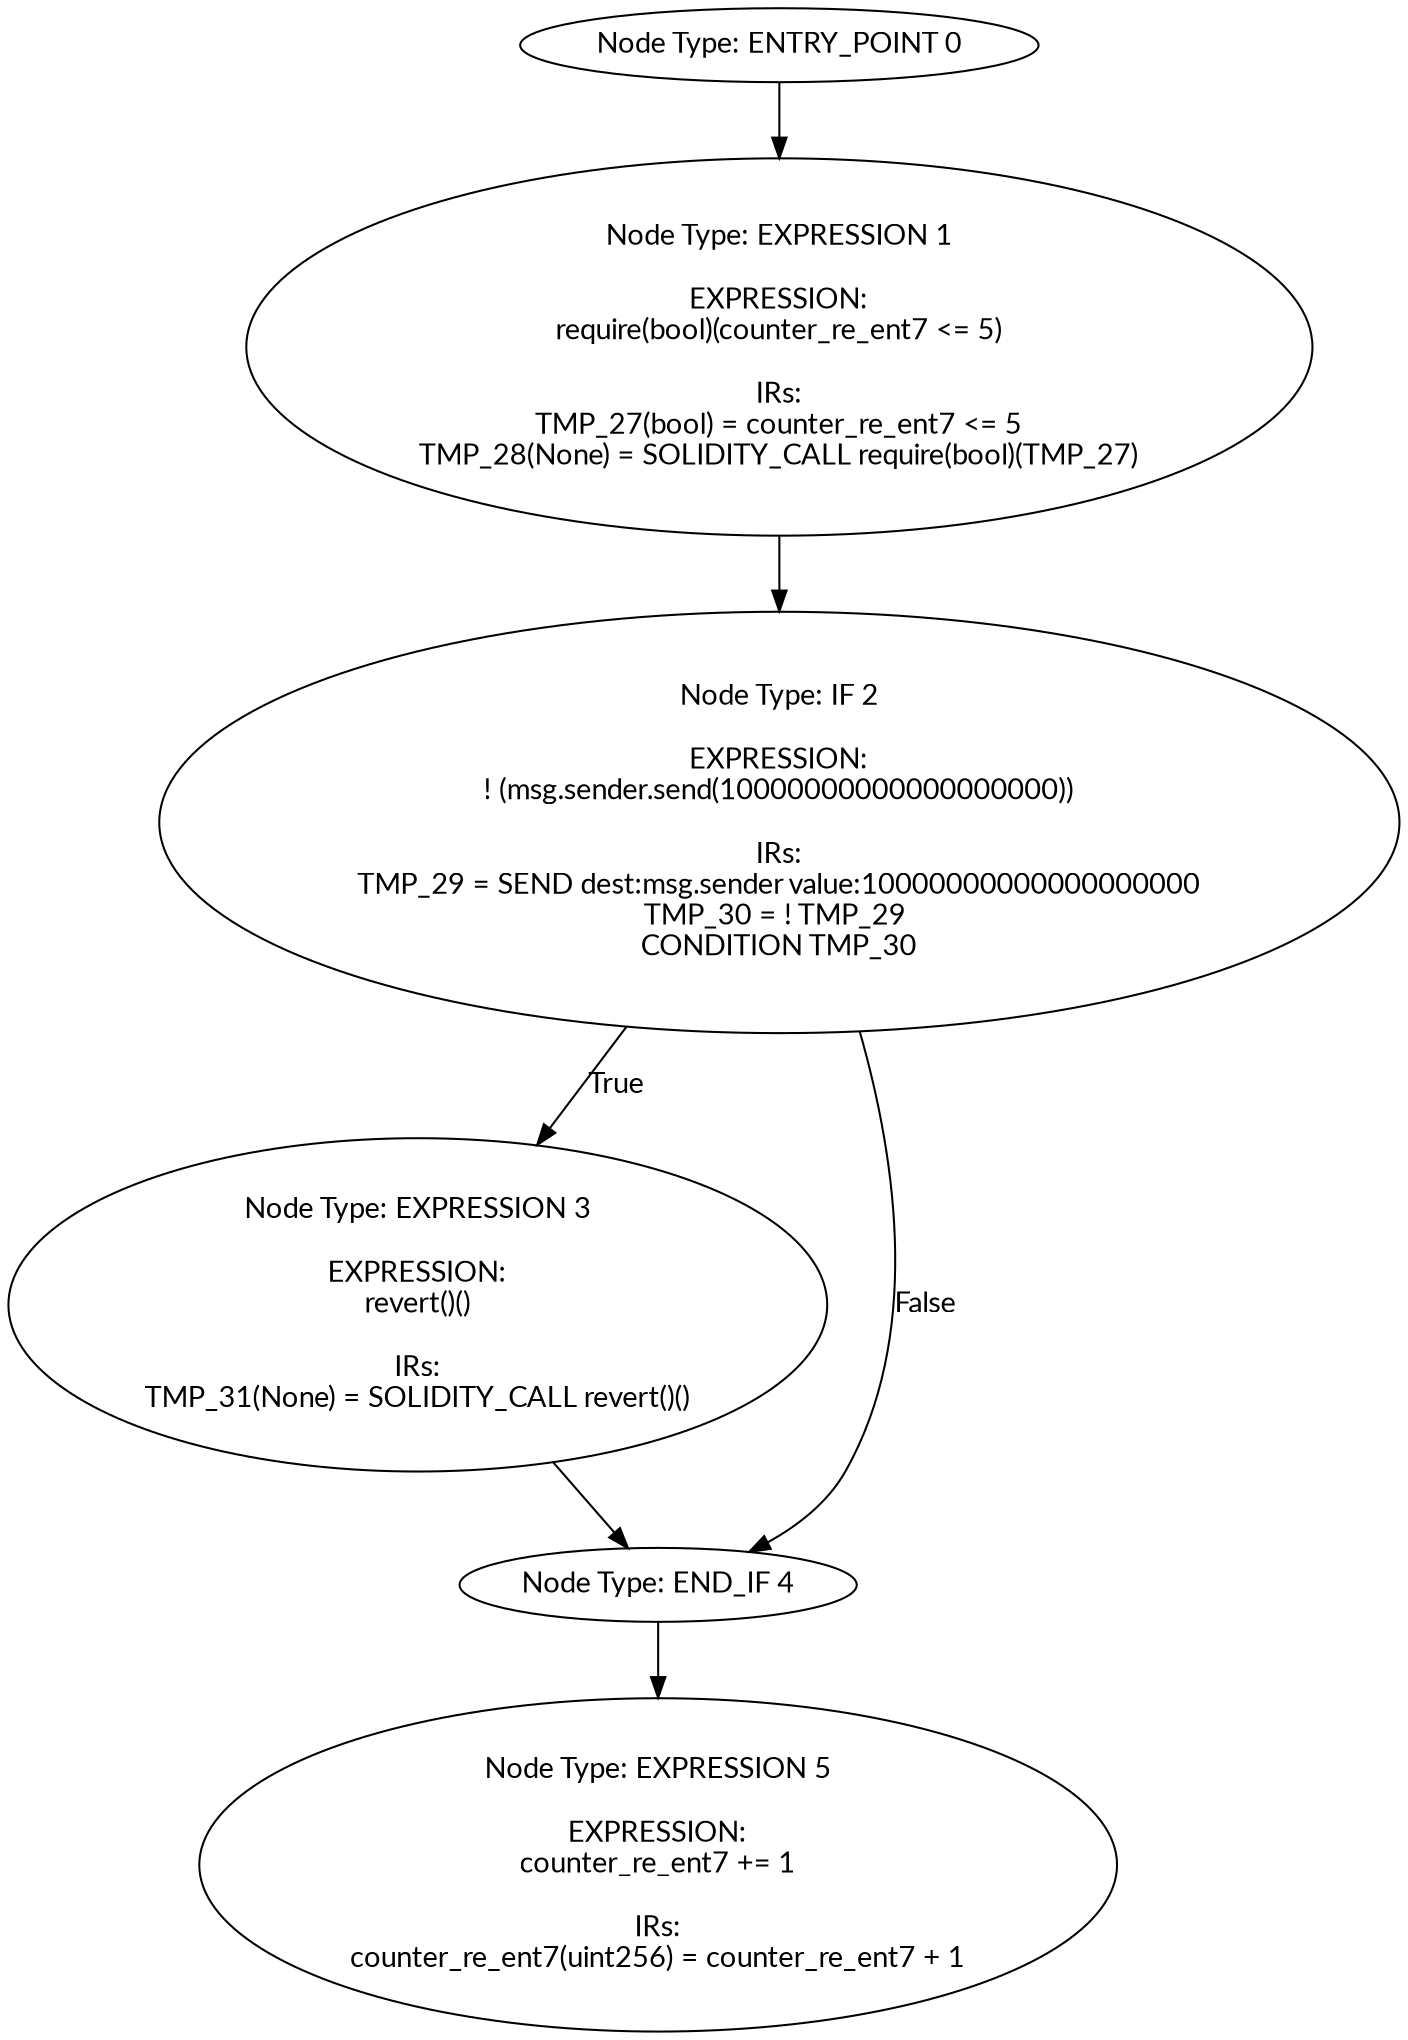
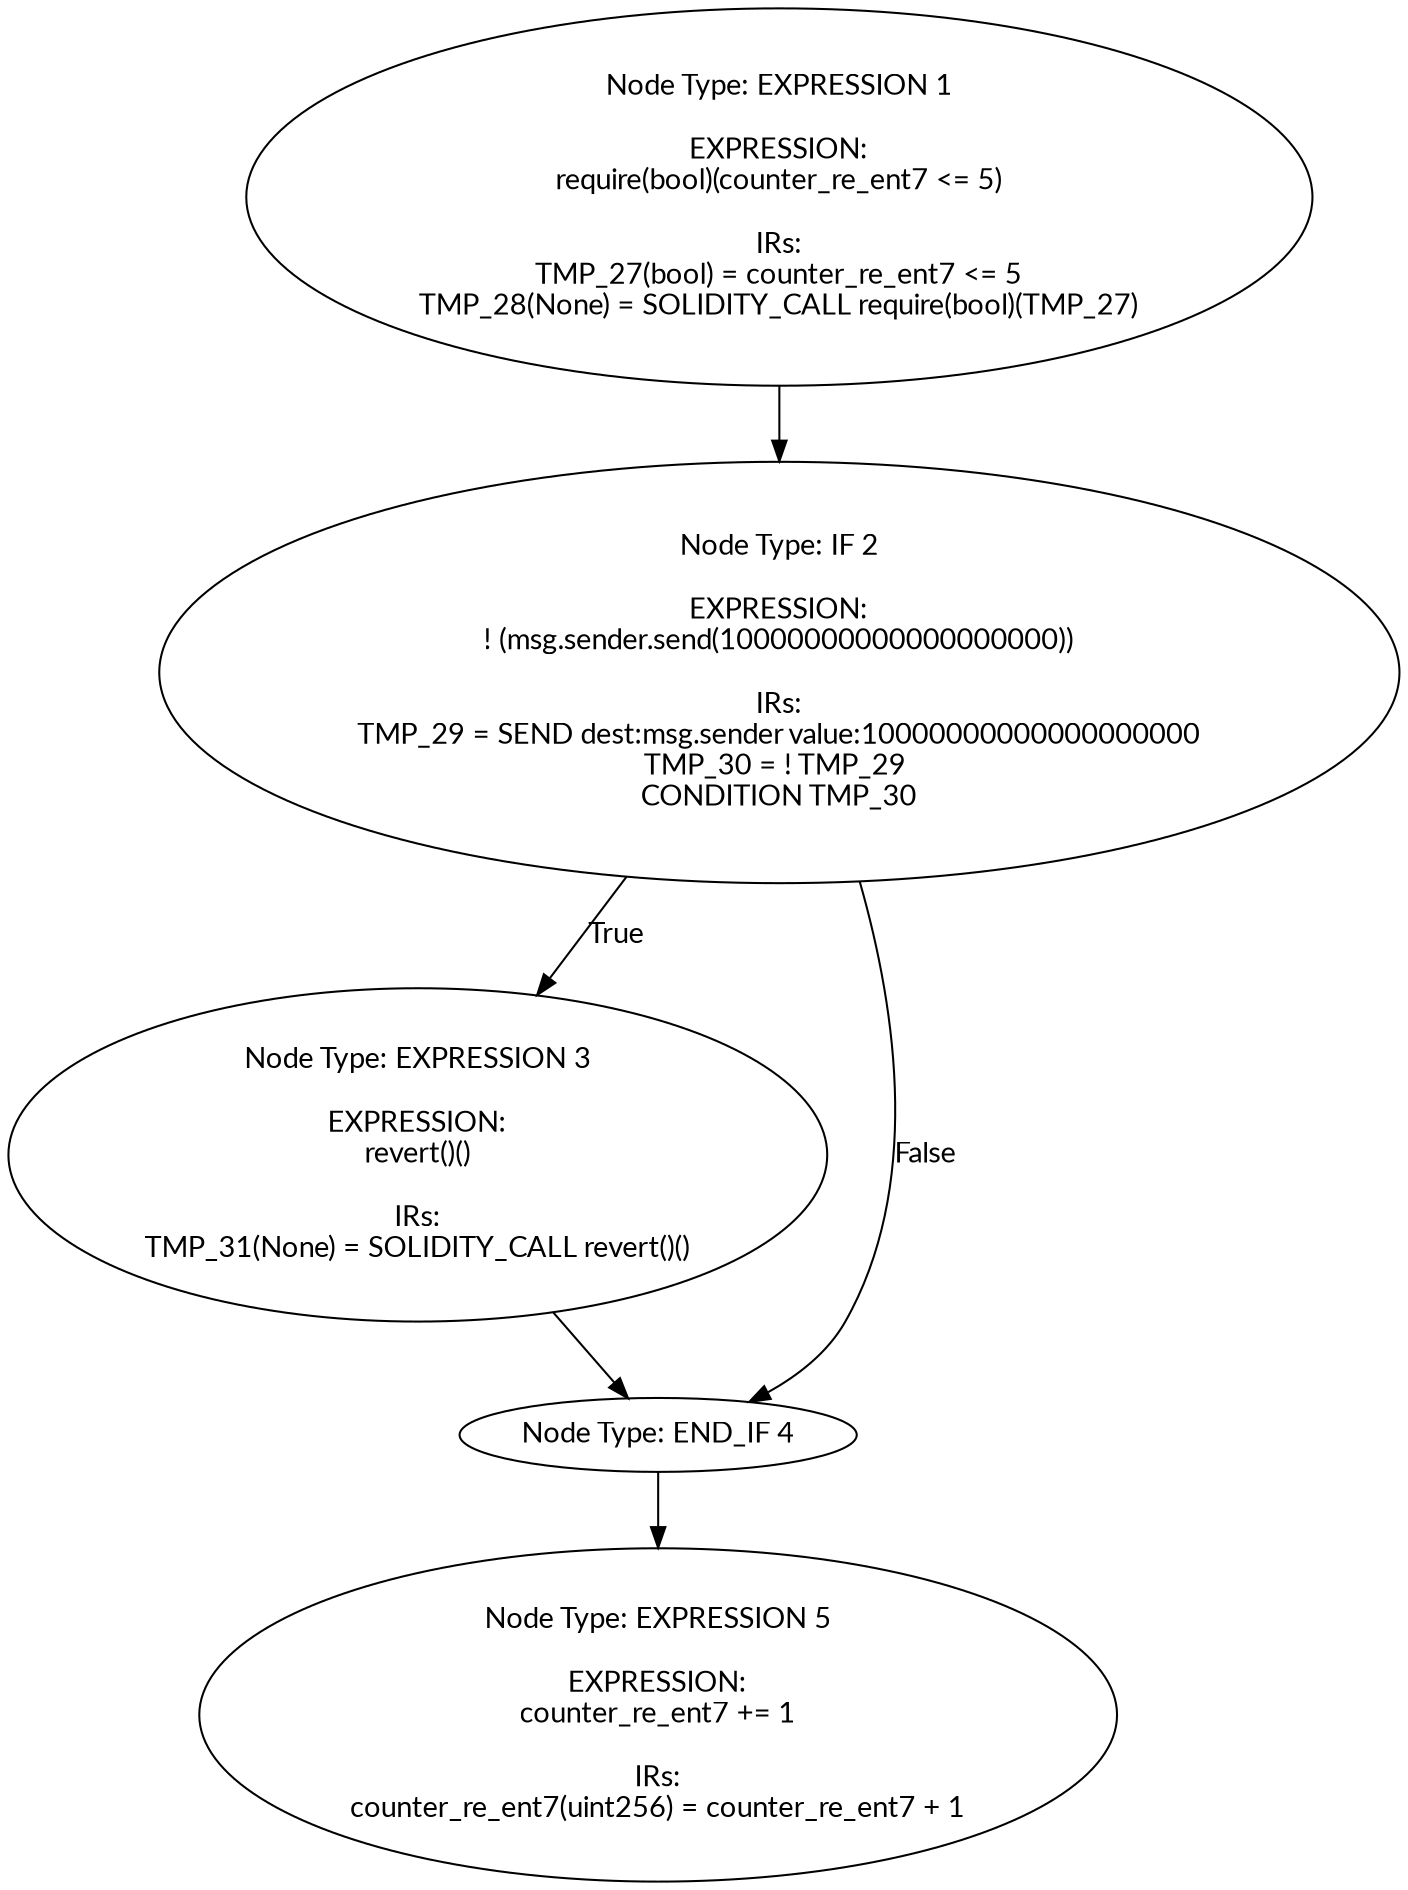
(779, 45) -> none
